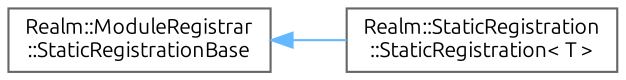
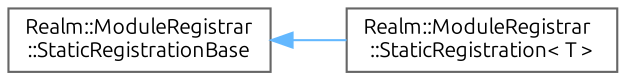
(482, 40) -> (482, 40)
